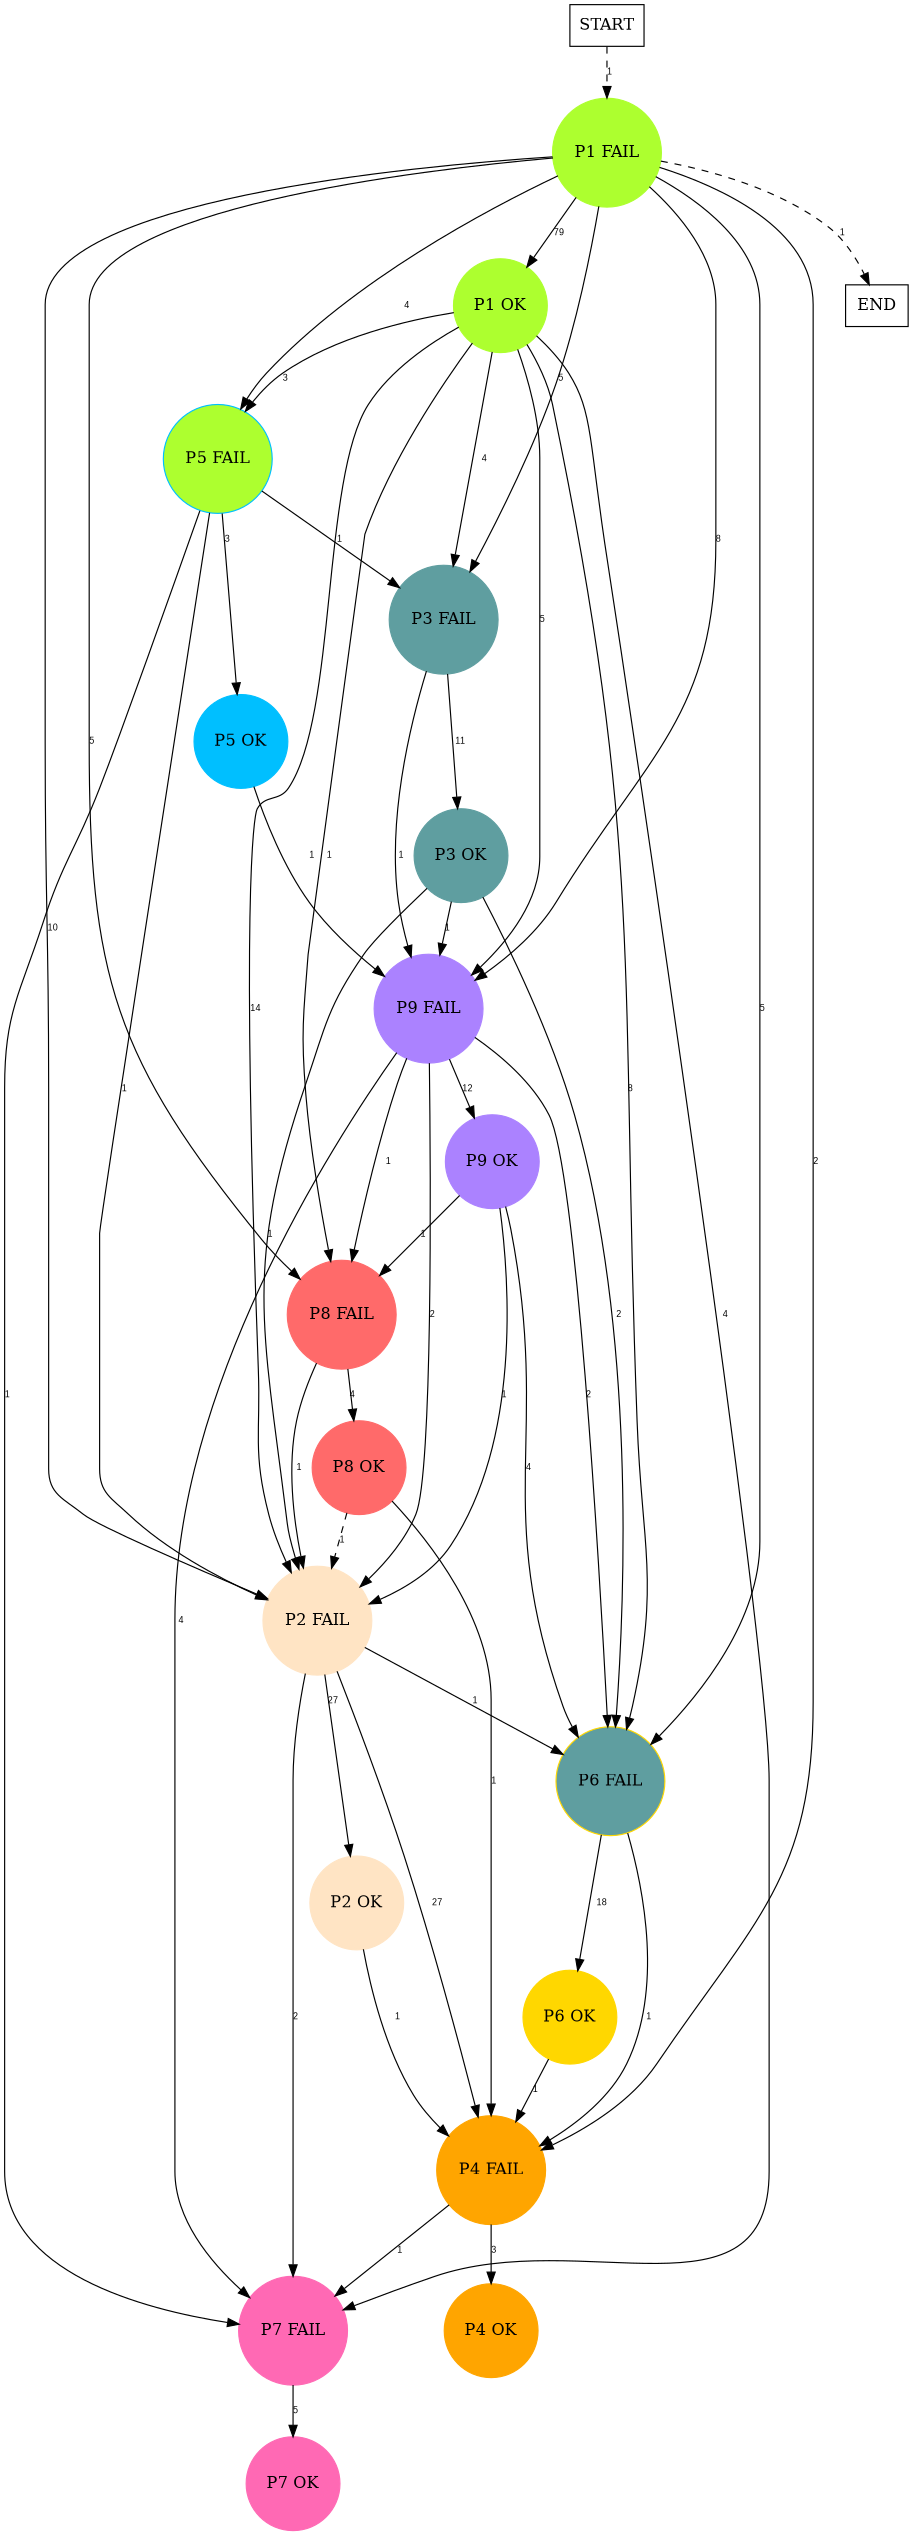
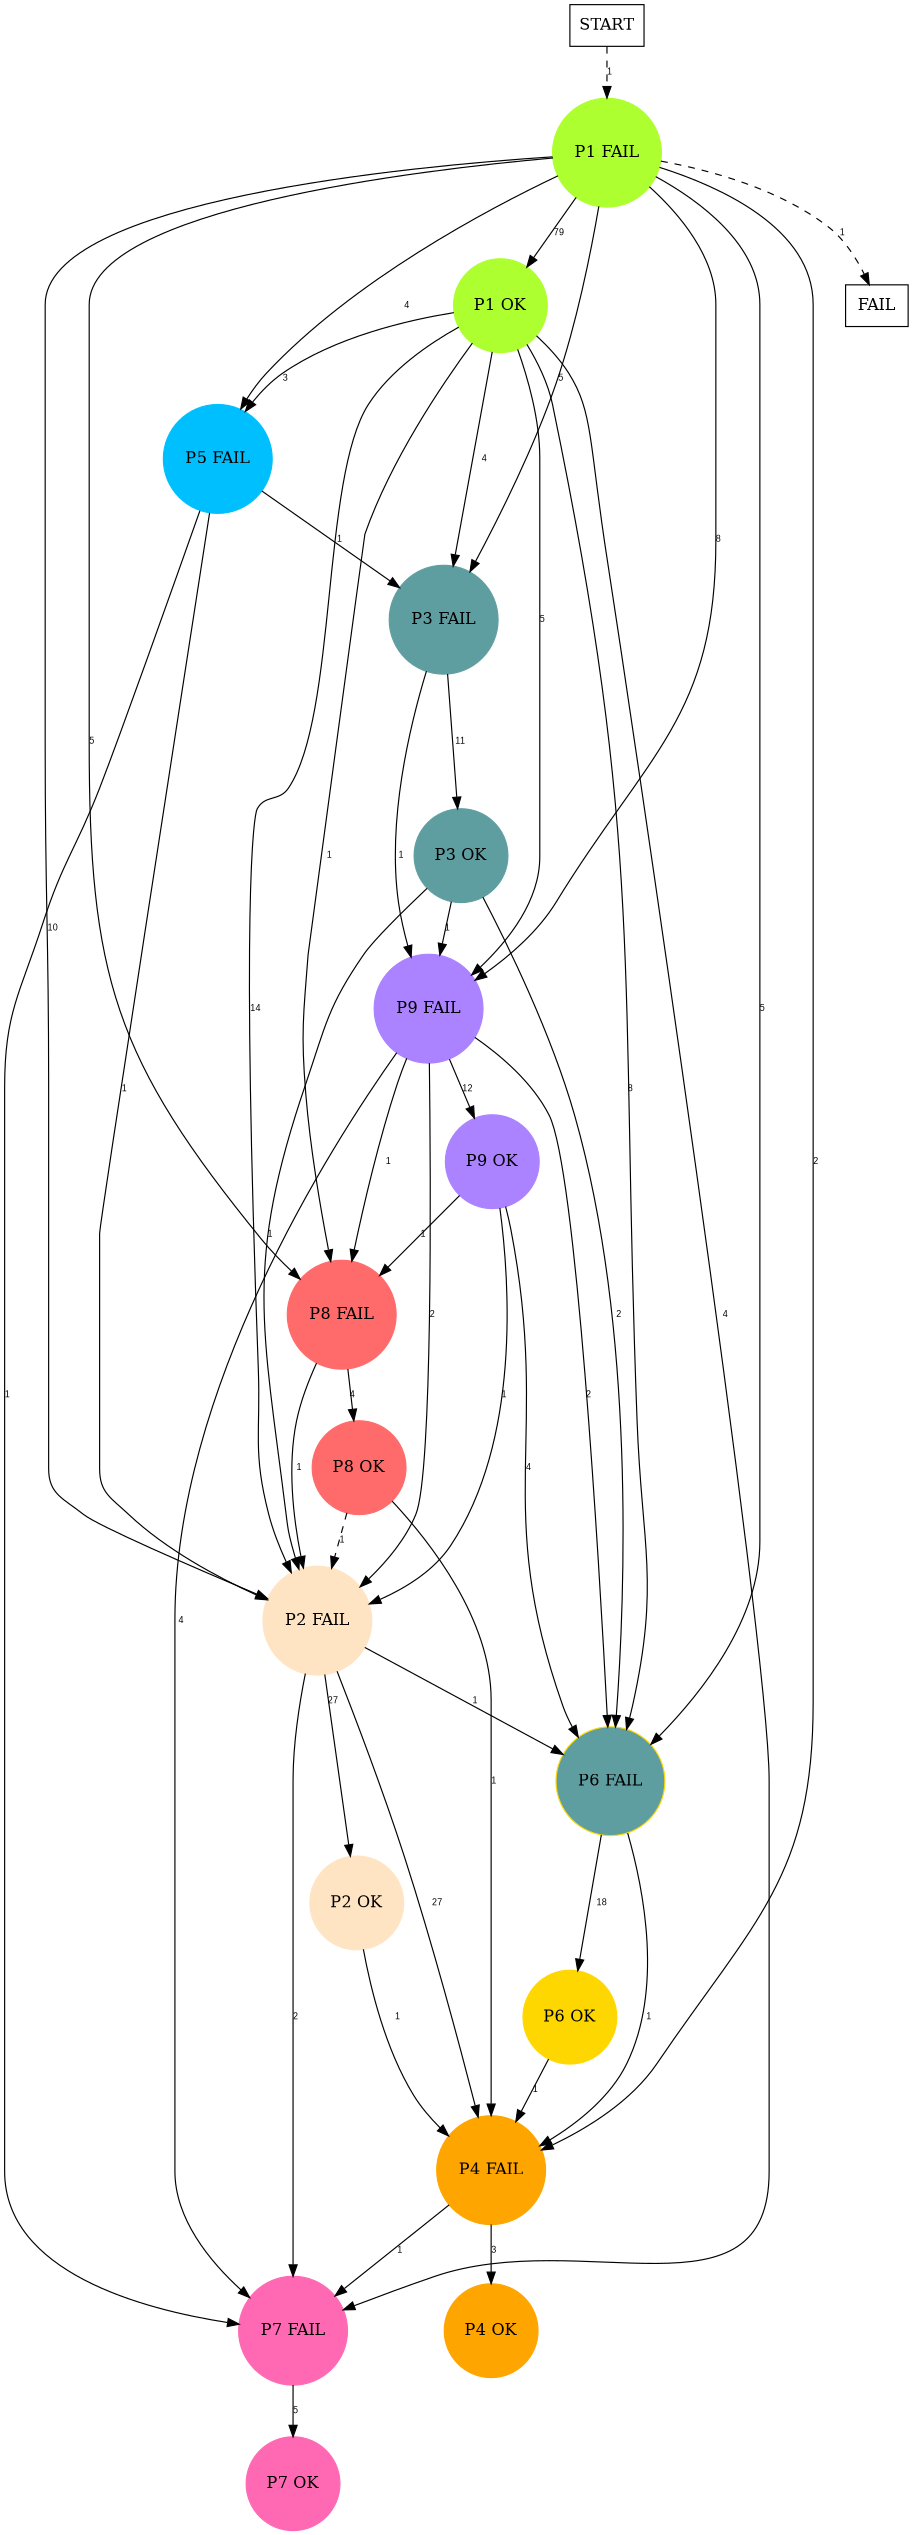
(877, 306) -> (877, 306)
(218, 459) -> (218, 459)
(241, 741) -> none
